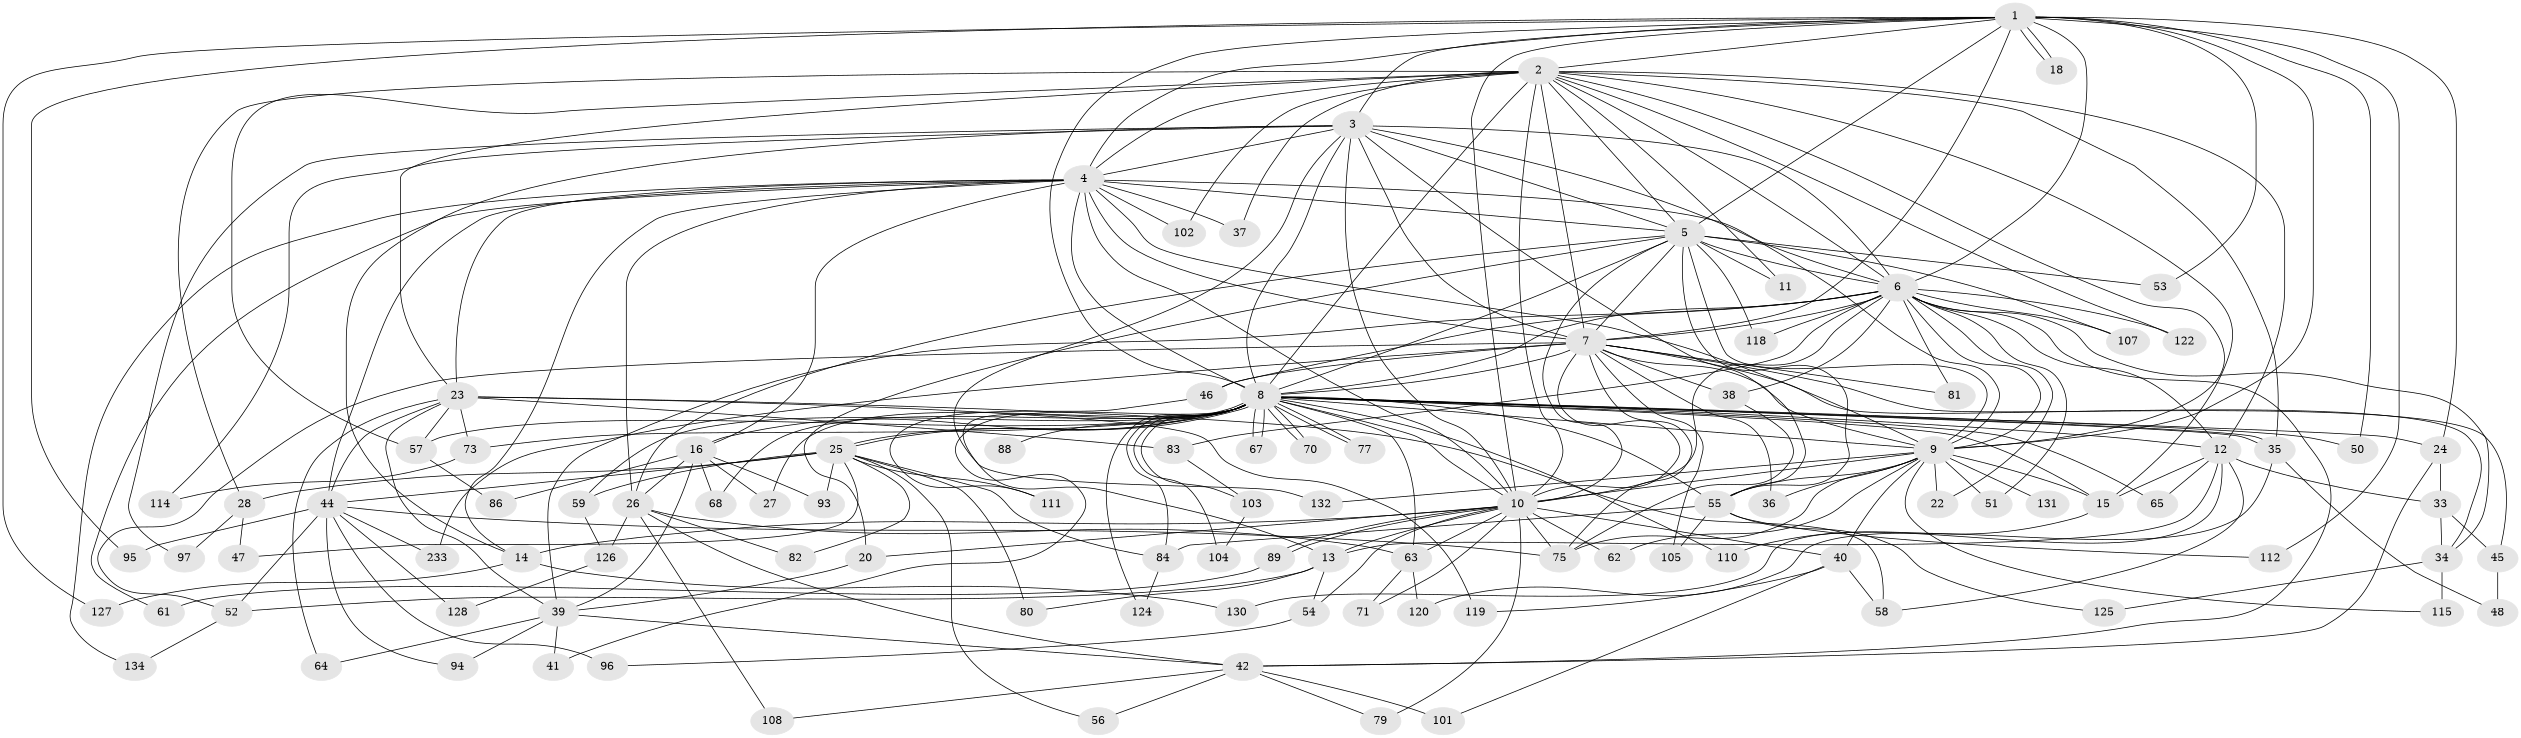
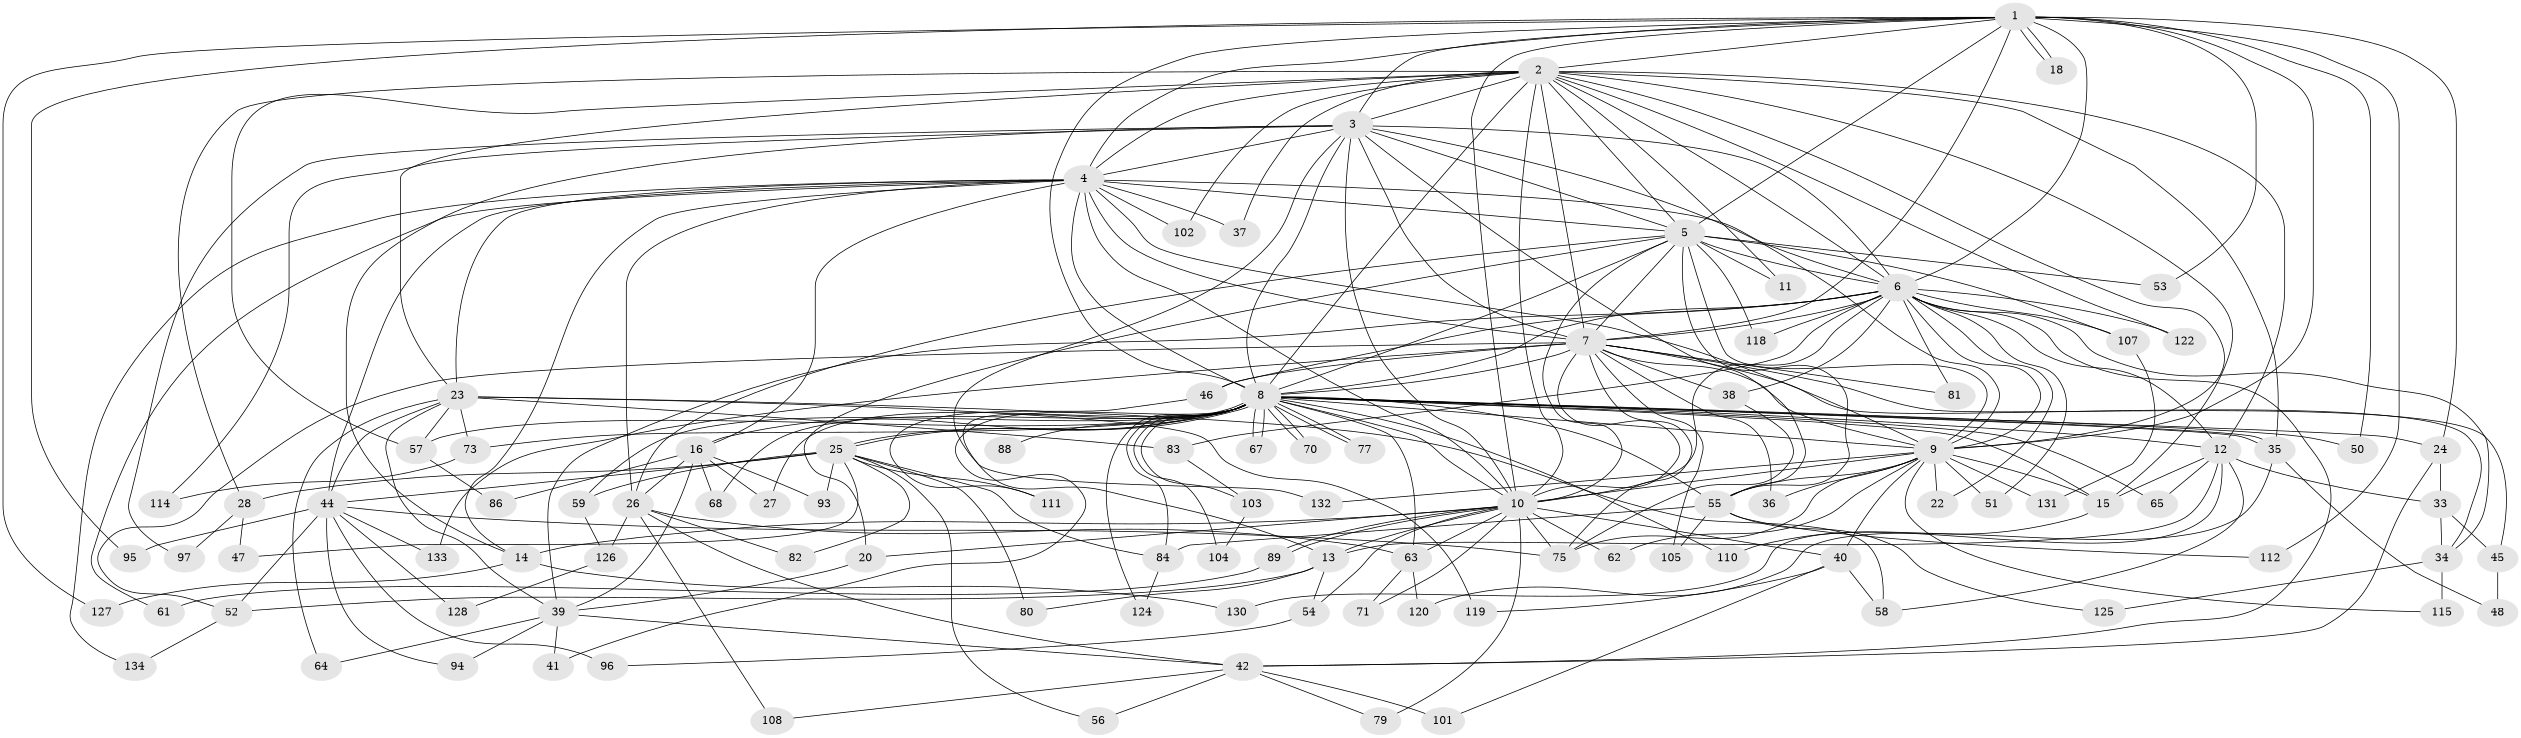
none -> (1446, 98)
none -> (2146, 446)
(437, 559) -> (437, 559)
